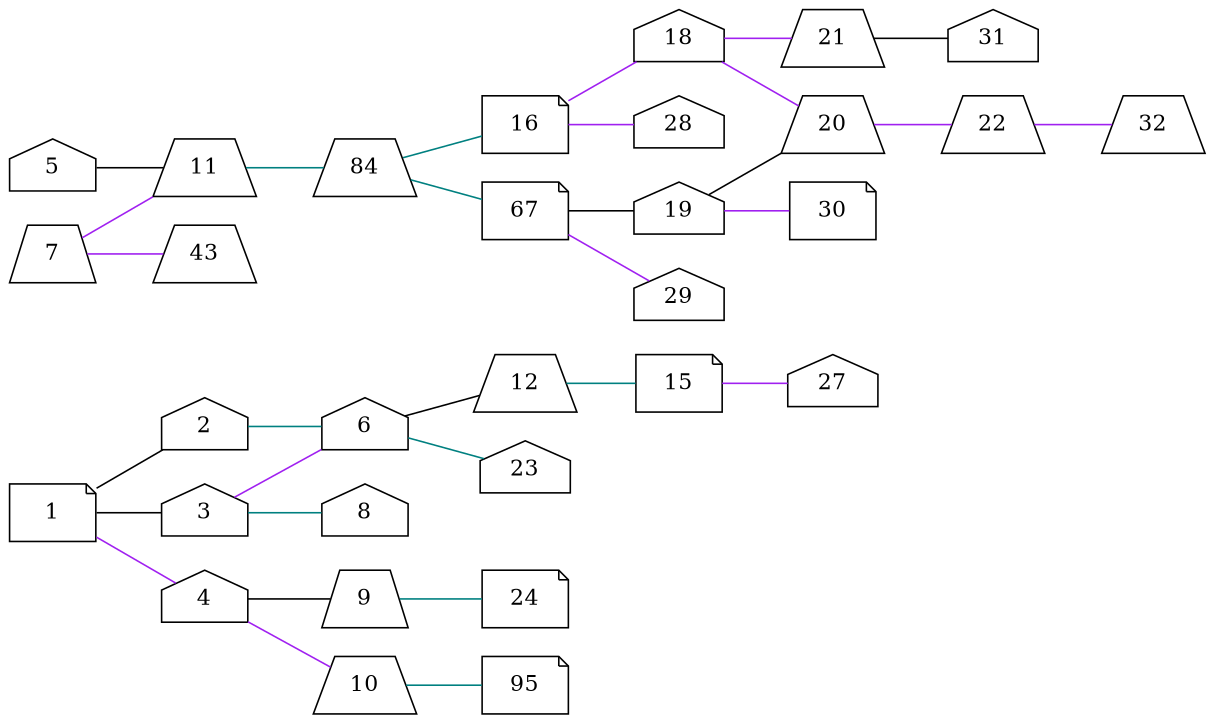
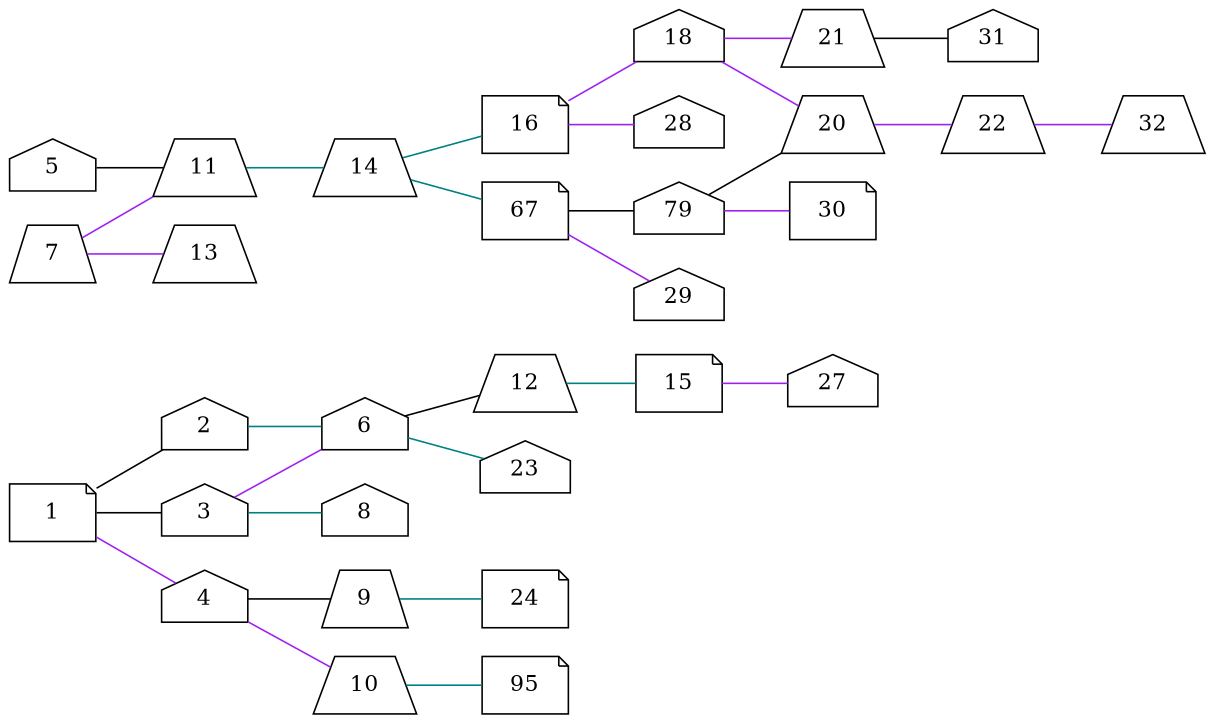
(365, 168) -> (365, 168)
(679, 211) -> (679, 211)
(205, 254) -> (205, 254)
